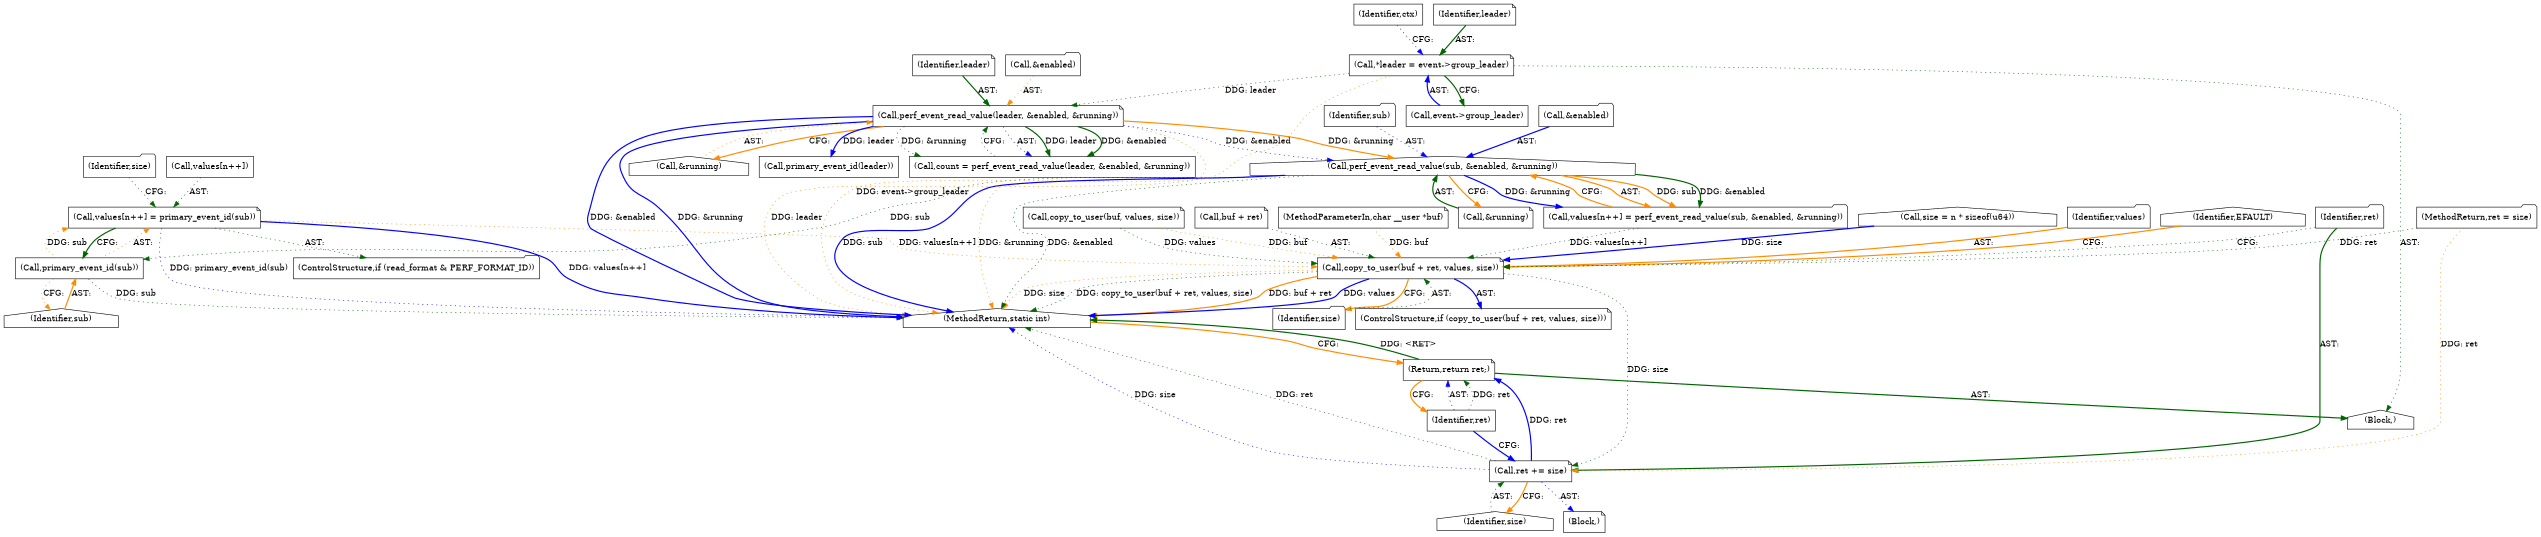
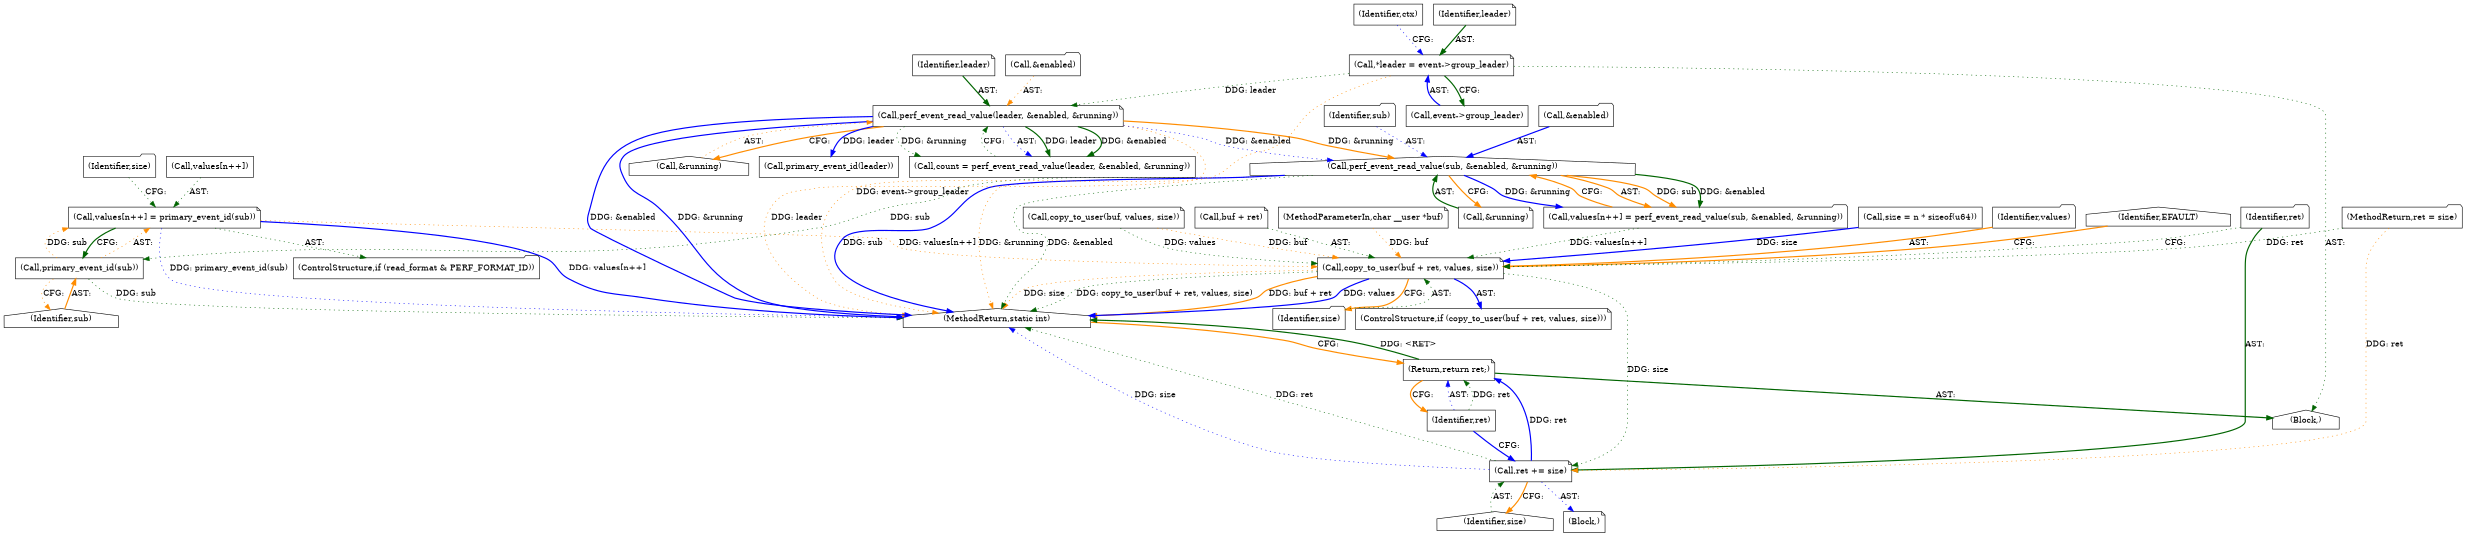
(1958, 218) -> (1920, 218)
